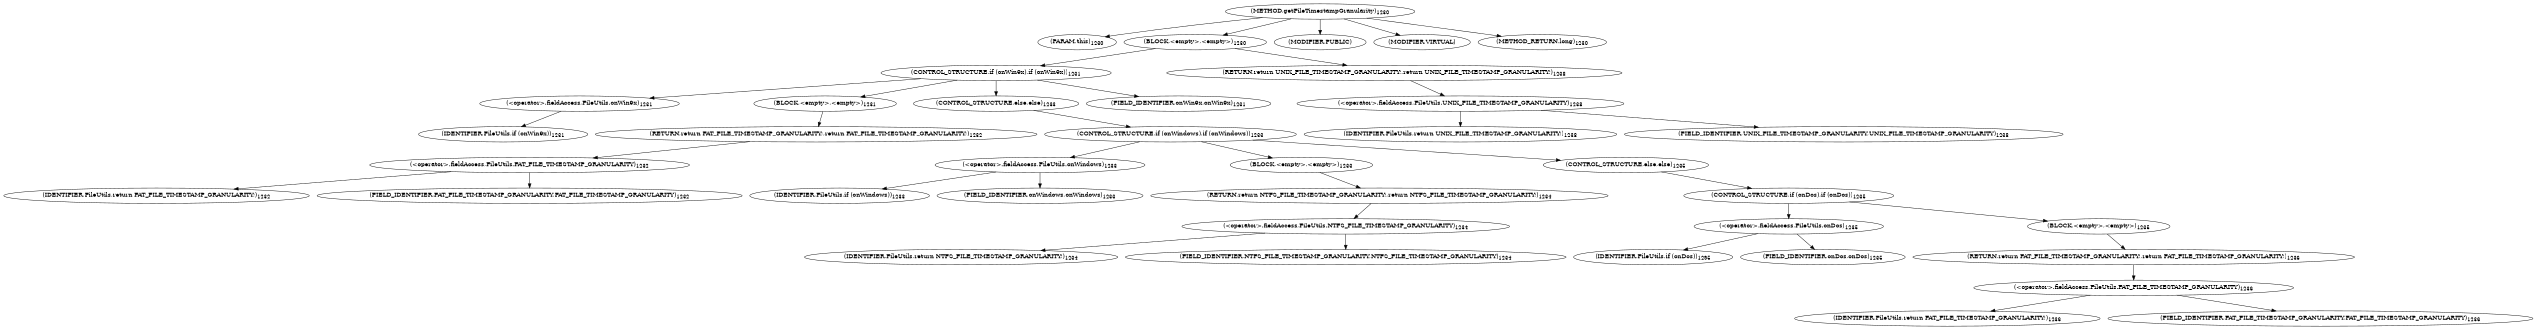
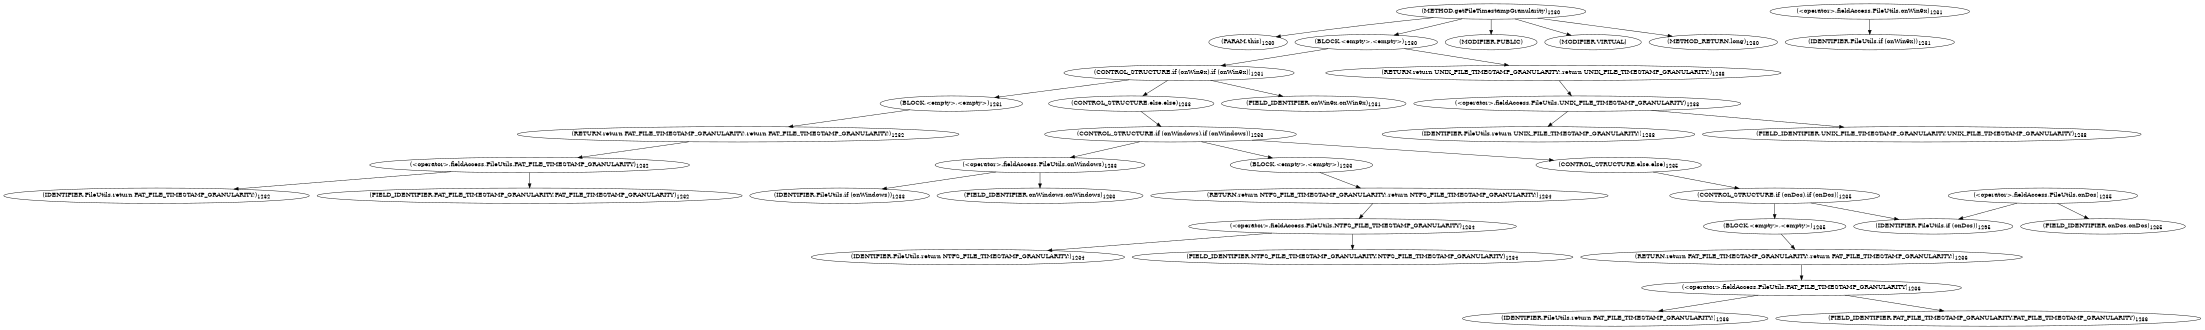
(788, 88) -> none
(1789, 209) -> (1853, 211)
